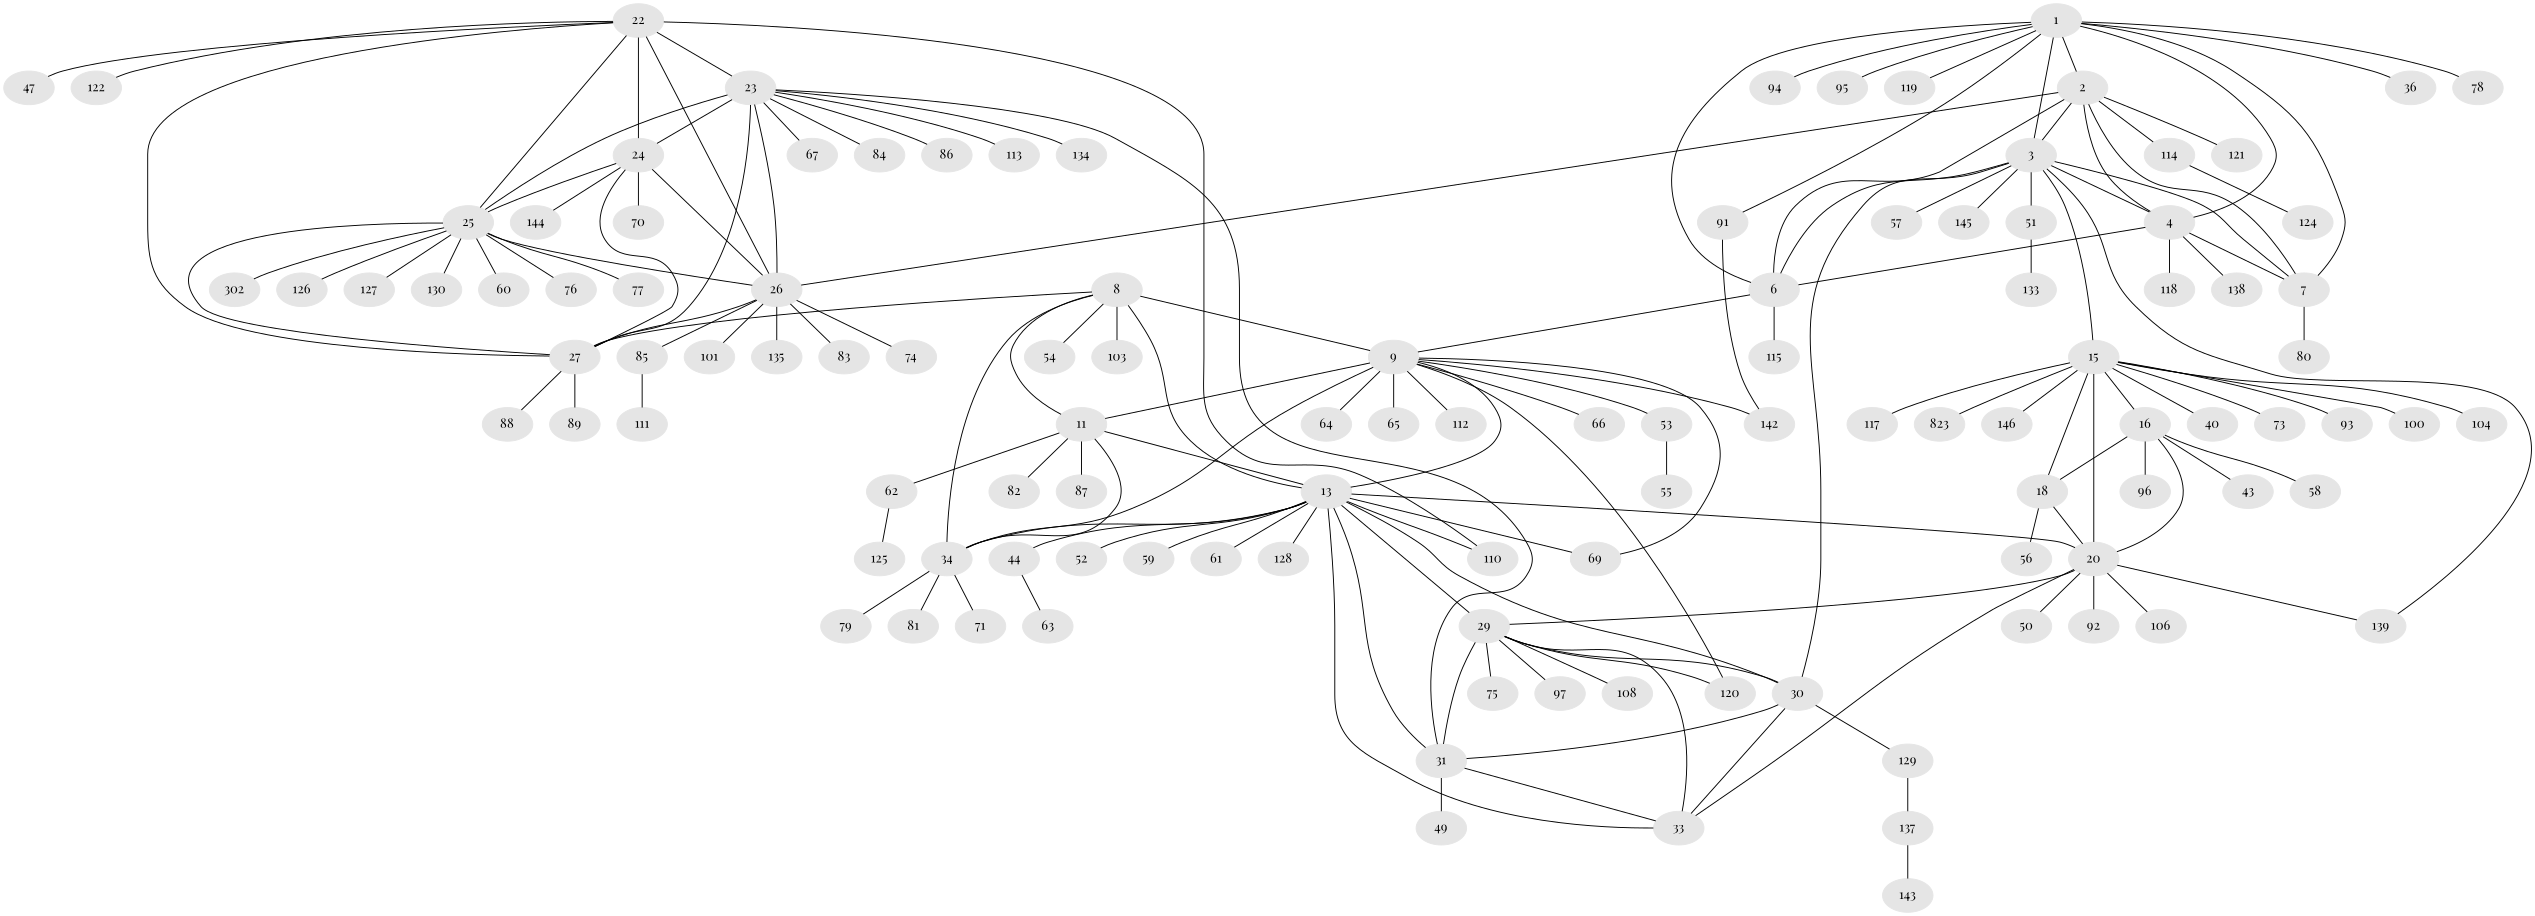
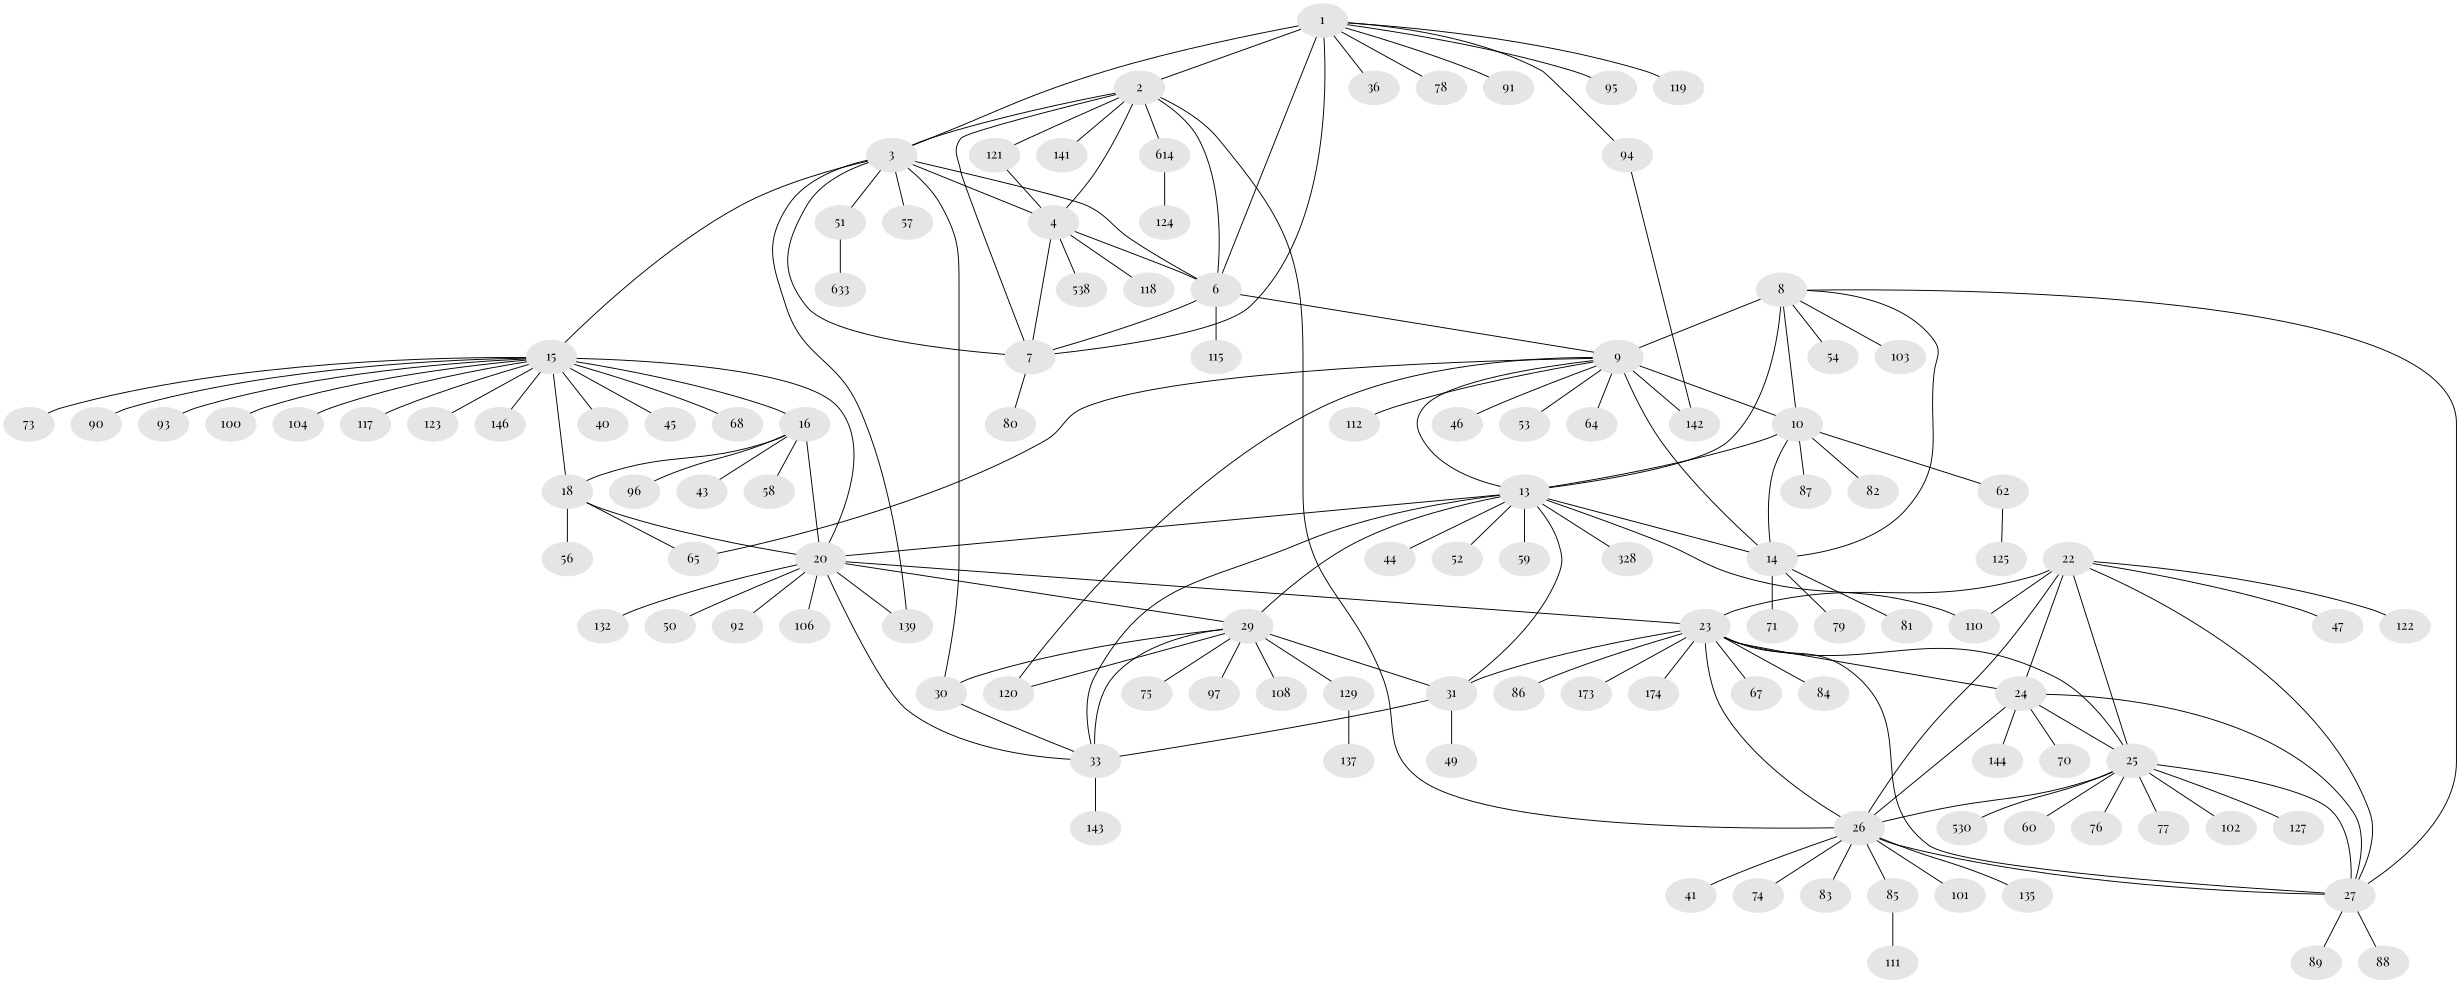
(2238, 101) -> (1030, 195)
(1014, 155) -> (1586, 694)
none -> (1062, 155)
(1081, 155) -> (1654, 694)
(2169, 155) -> (1165, 155)
(1964, 222) -> none
(235, 290) -> (2231, 828)
(302, 290) -> none
(437, 290) -> (1962, 828)
(2031, 290) -> (840, 290)
(2237, 290) -> (1081, 290)
none -> (1125, 327)
(1729, 327) -> (1661, 290)
none -> (96, 424)
none -> (670, 424)
none -> (737, 424)
(1081, 424) -> (1797, 424)
(1599, 424) -> (1457, 424)
(1940, 424) -> (433, 424)
(1667, 492) -> none
none -> (631, 525)
(947, 559) -> (1772, 559)
(1216, 559) -> none
(1283, 559) -> (1627, 559)
(1596, 559) -> none
none -> (1263, 593)
(1551, 616) -> none
none -> (603, 626)
(1048, 626) -> none
(1853, 727) -> (1298, 660)
(1624, 741) -> none
(1908, 862) -> (1095, 795)
none -> (1691, 895)
